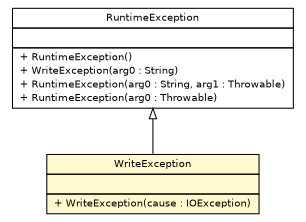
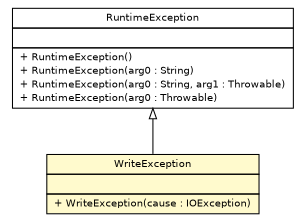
(99, 71) -> (107, 71)
